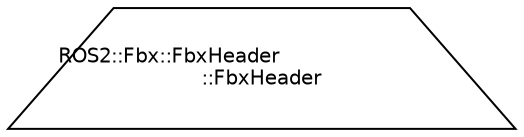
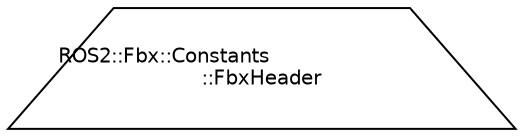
(262, 68) -> (262, 68)
